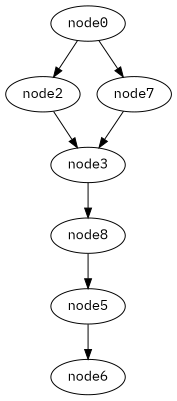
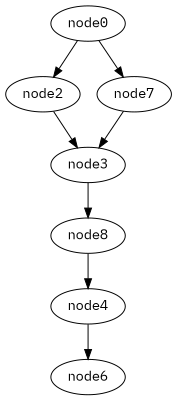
(88, 306) -> (88, 306)
